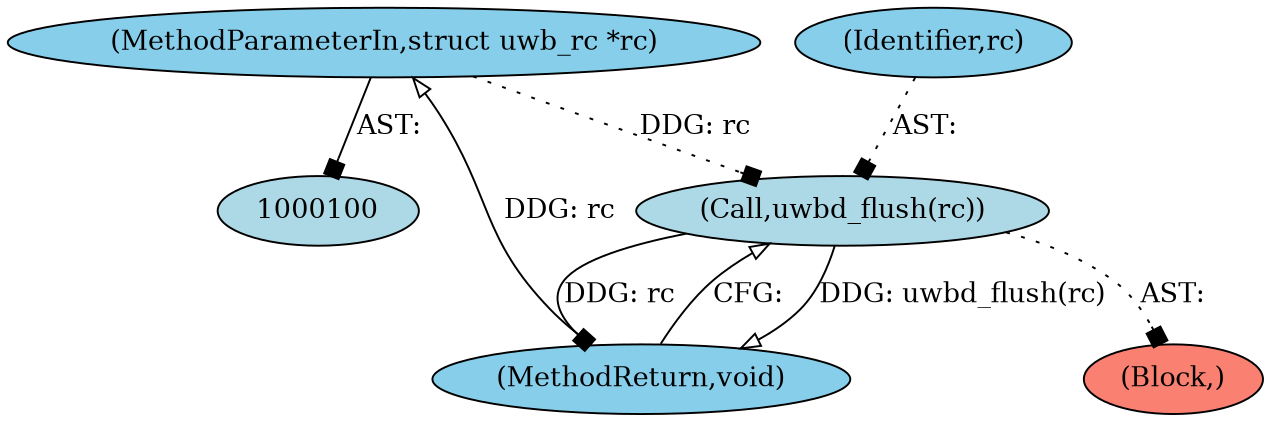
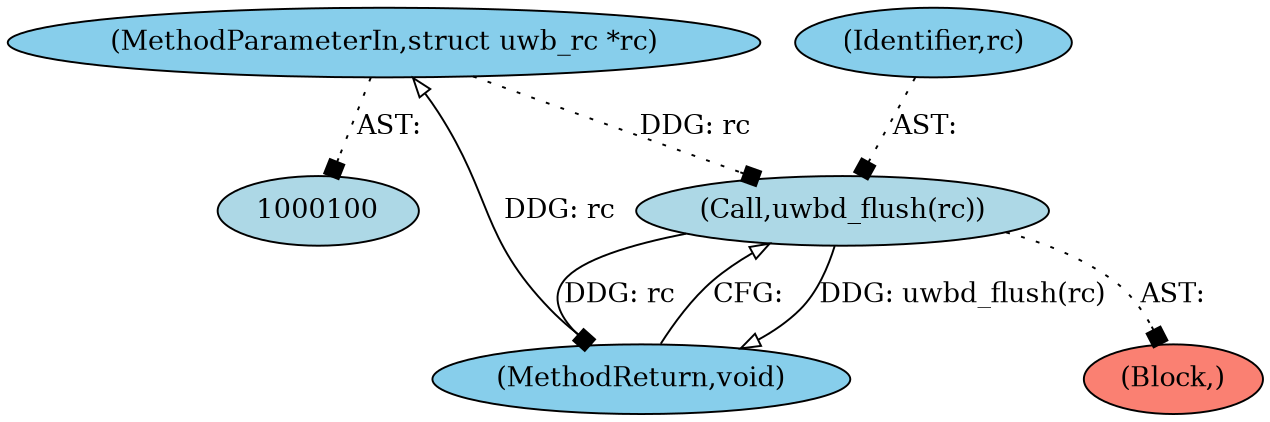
(355, 118) -> (355, 118)
